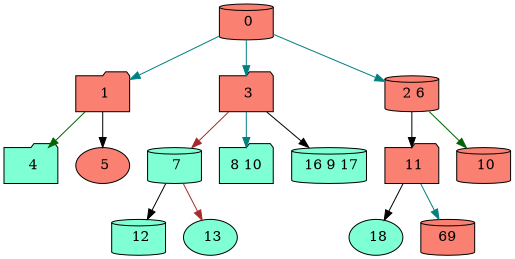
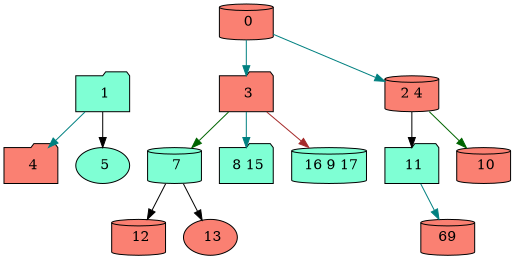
(179, 56) -> none
(103, 94) -> (103, 94)
(412, 94) -> (412, 94)
(70, 126) -> (70, 126)
(214, 126) -> (214, 126)
(284, 126) -> (284, 126)
(31, 166) -> (31, 166)
(103, 166) -> (103, 166)
(246, 166) -> (246, 166)
(412, 166) -> (412, 166)
(190, 198) -> (190, 198)
(139, 237) -> (139, 237)
(210, 237) -> (210, 237)
(376, 237) -> none
